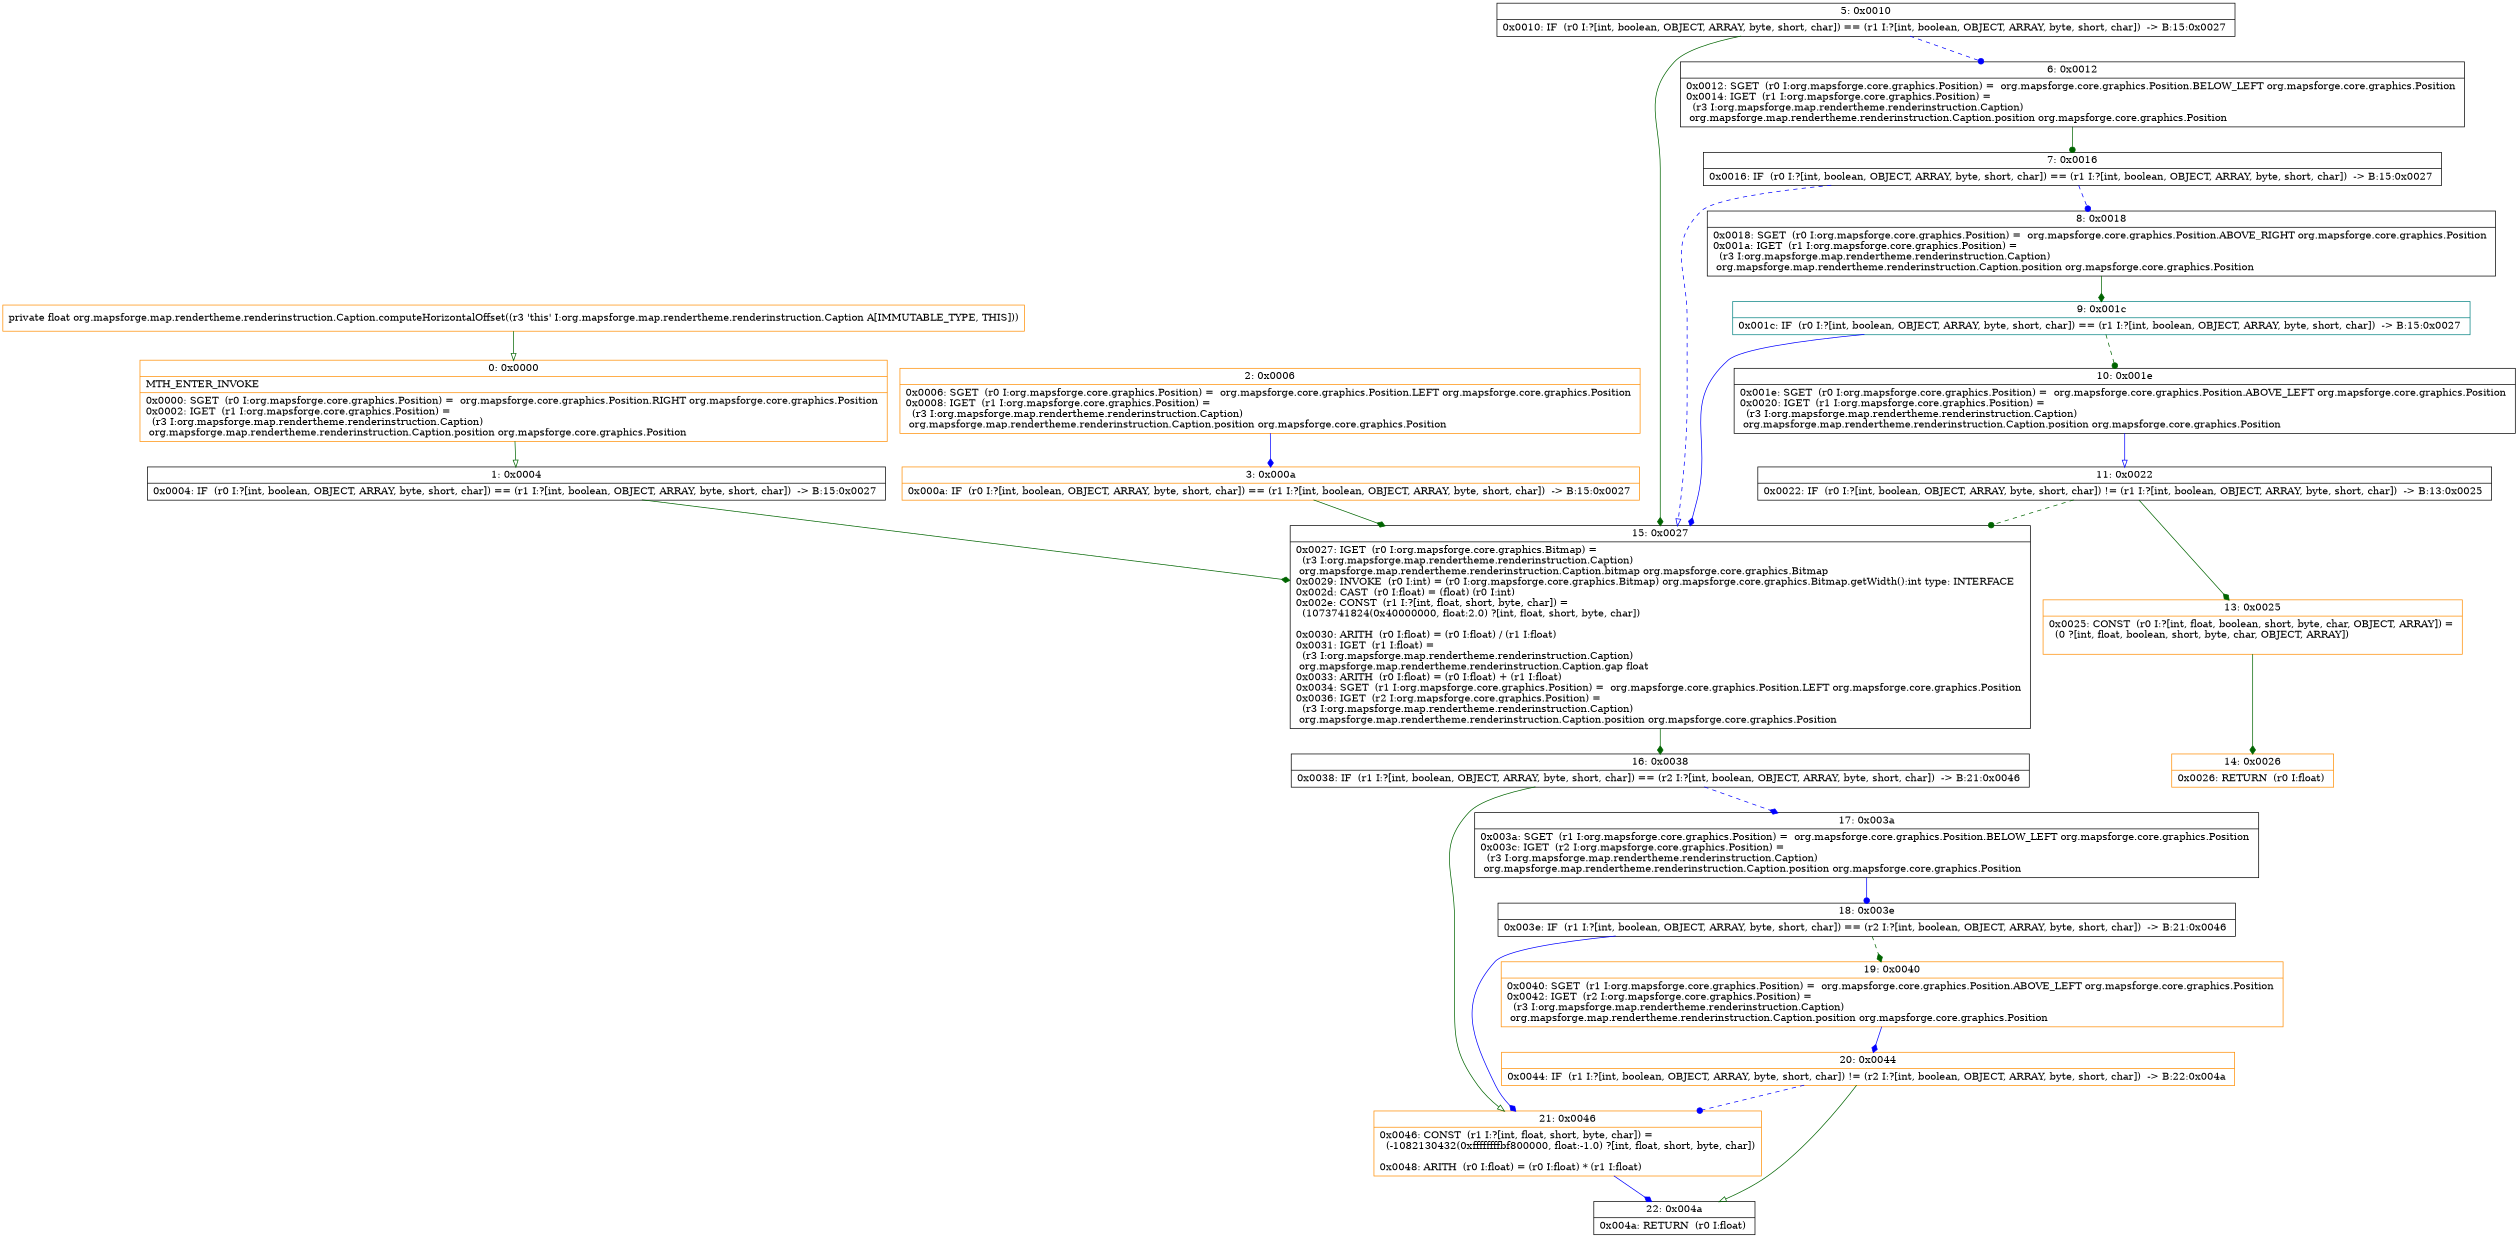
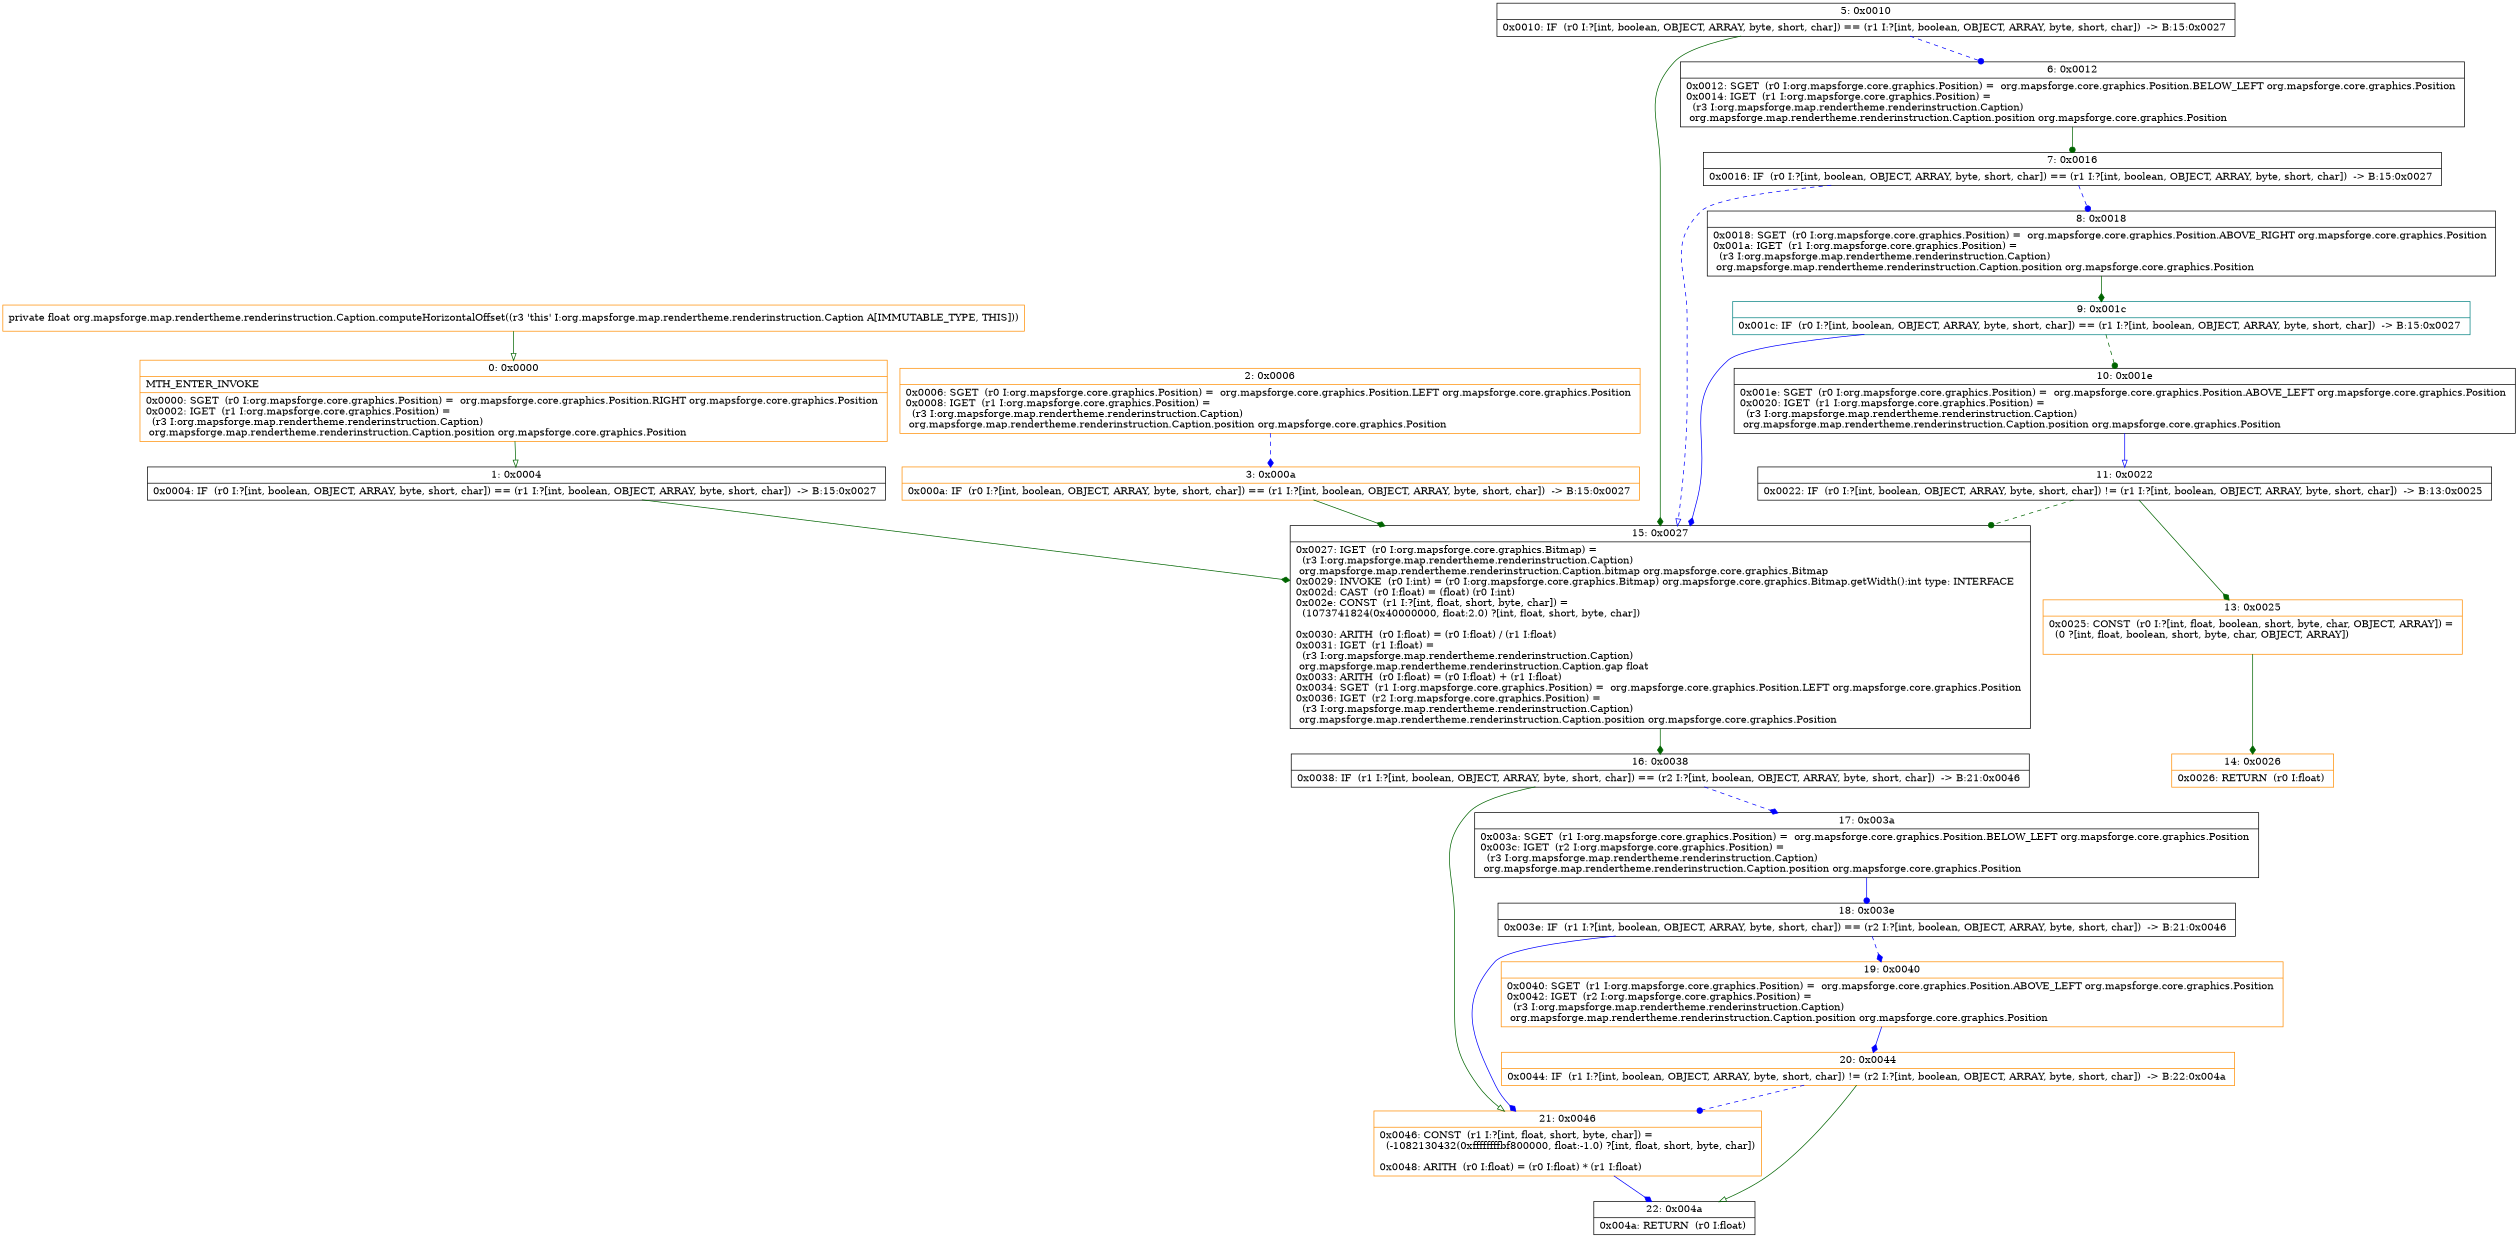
(1270, 446) -> (1270, 446)
(1875, 945) -> (1875, 945)
